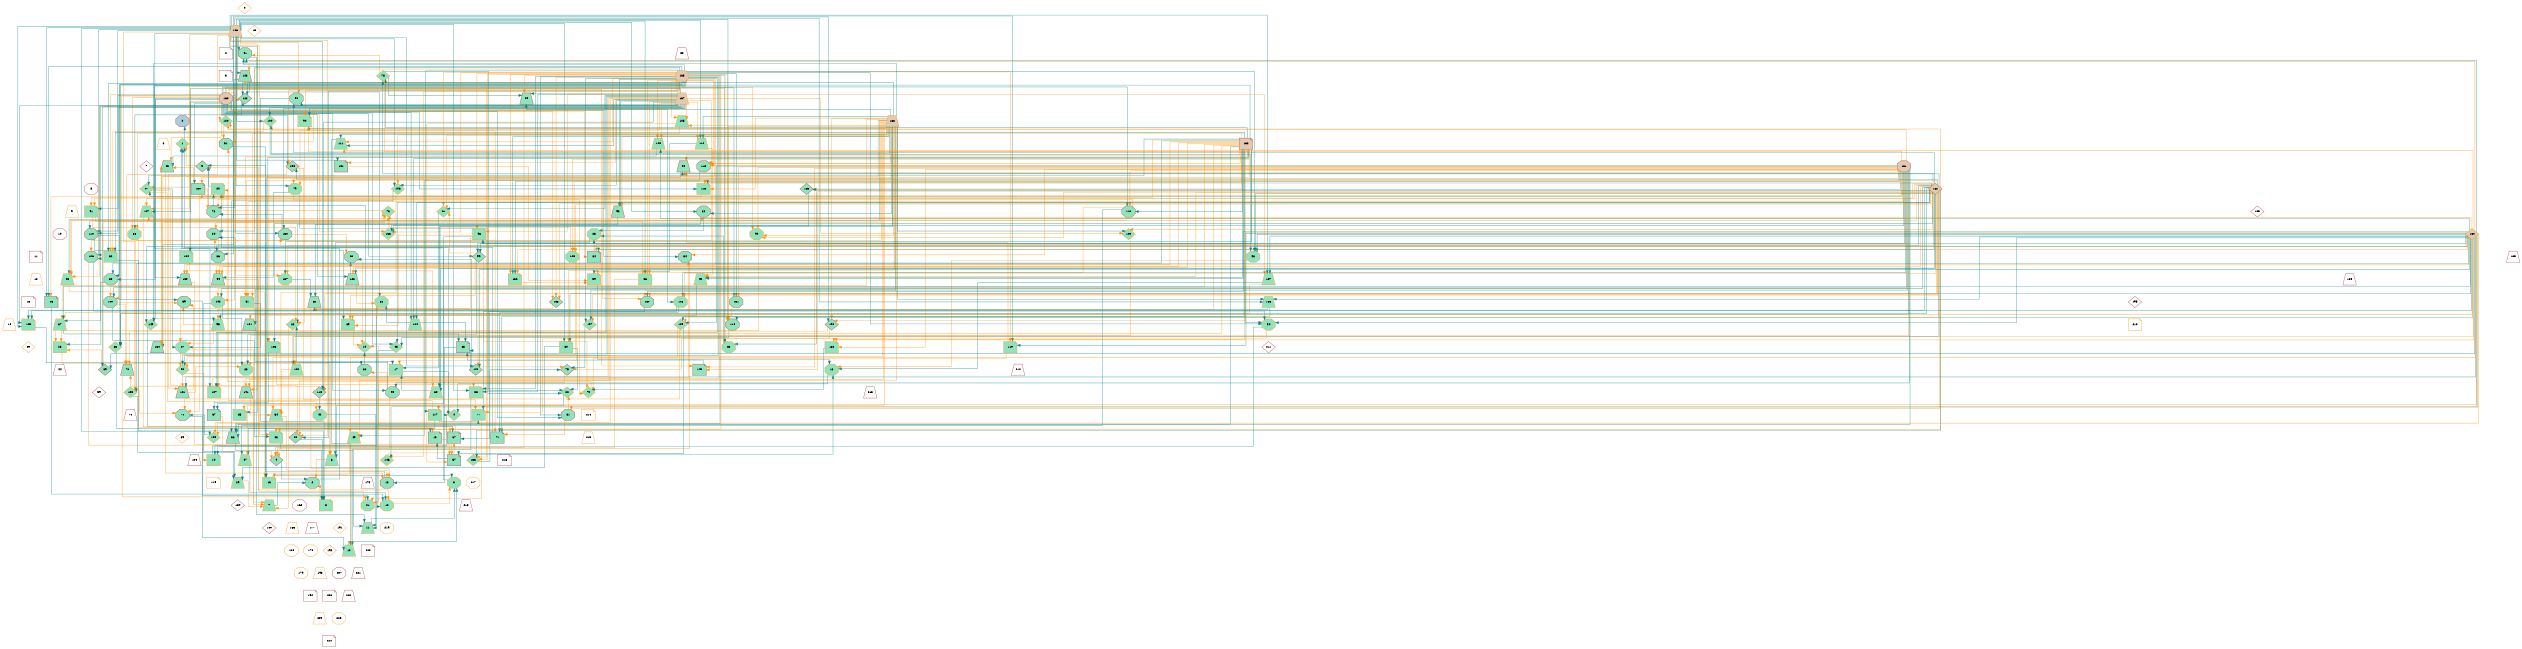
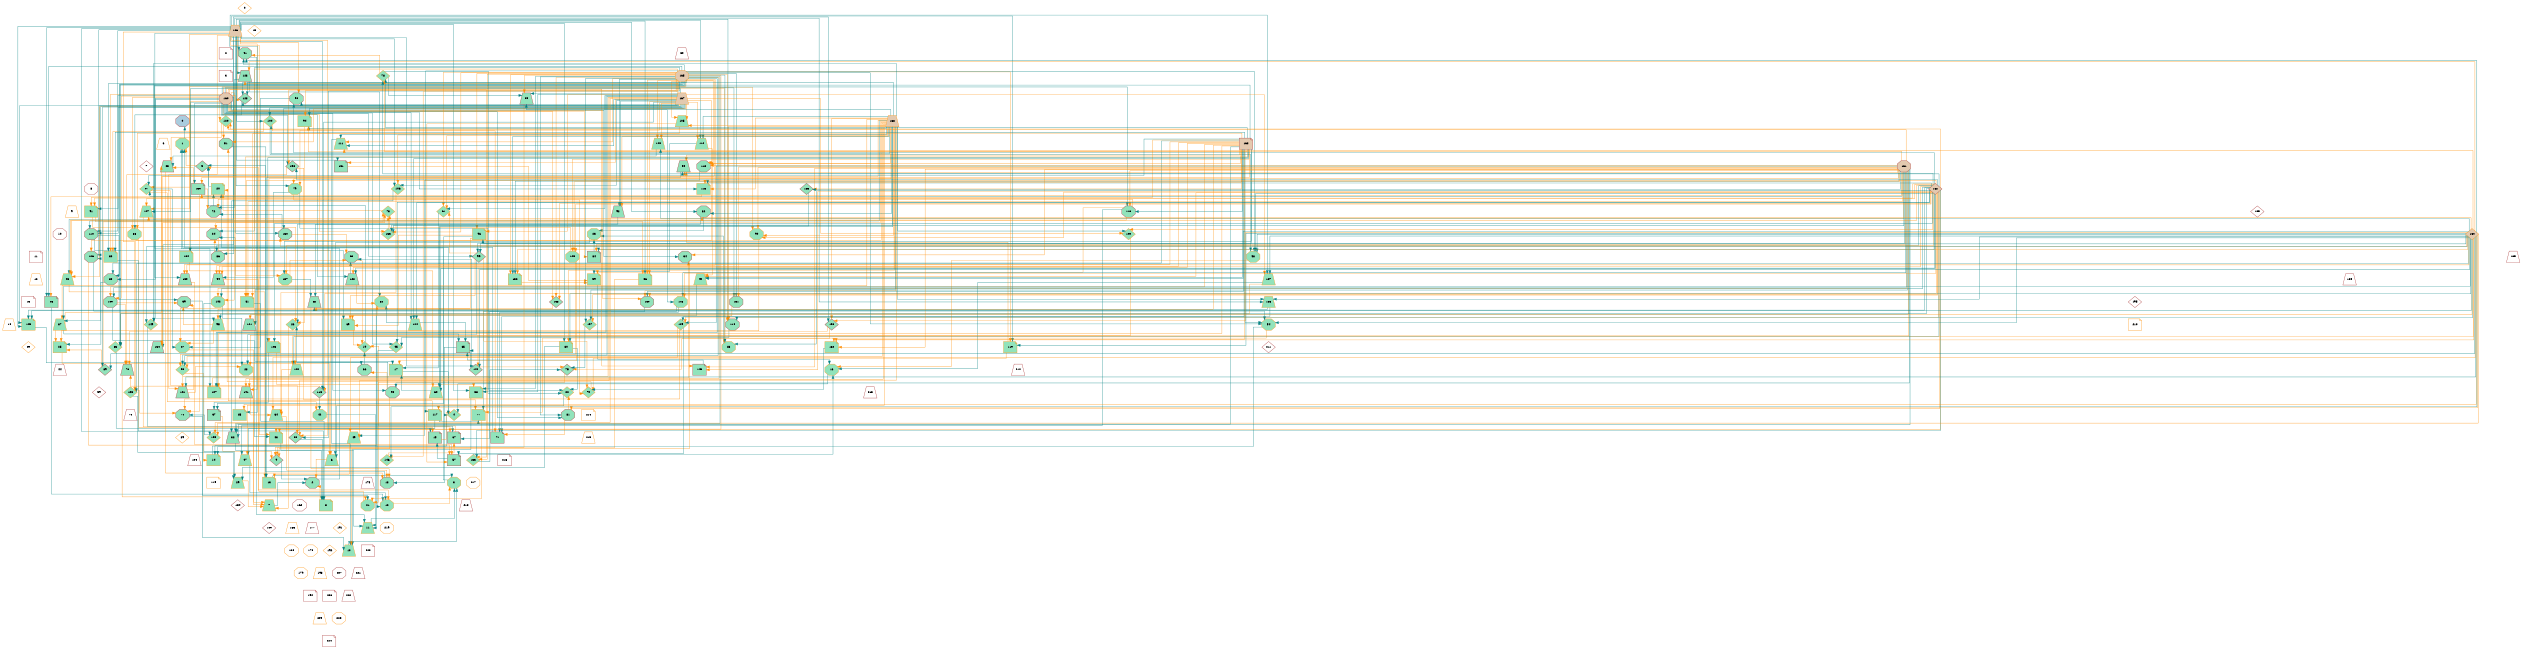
(183, 144) -> (183, 144)
none -> (309, 260)
